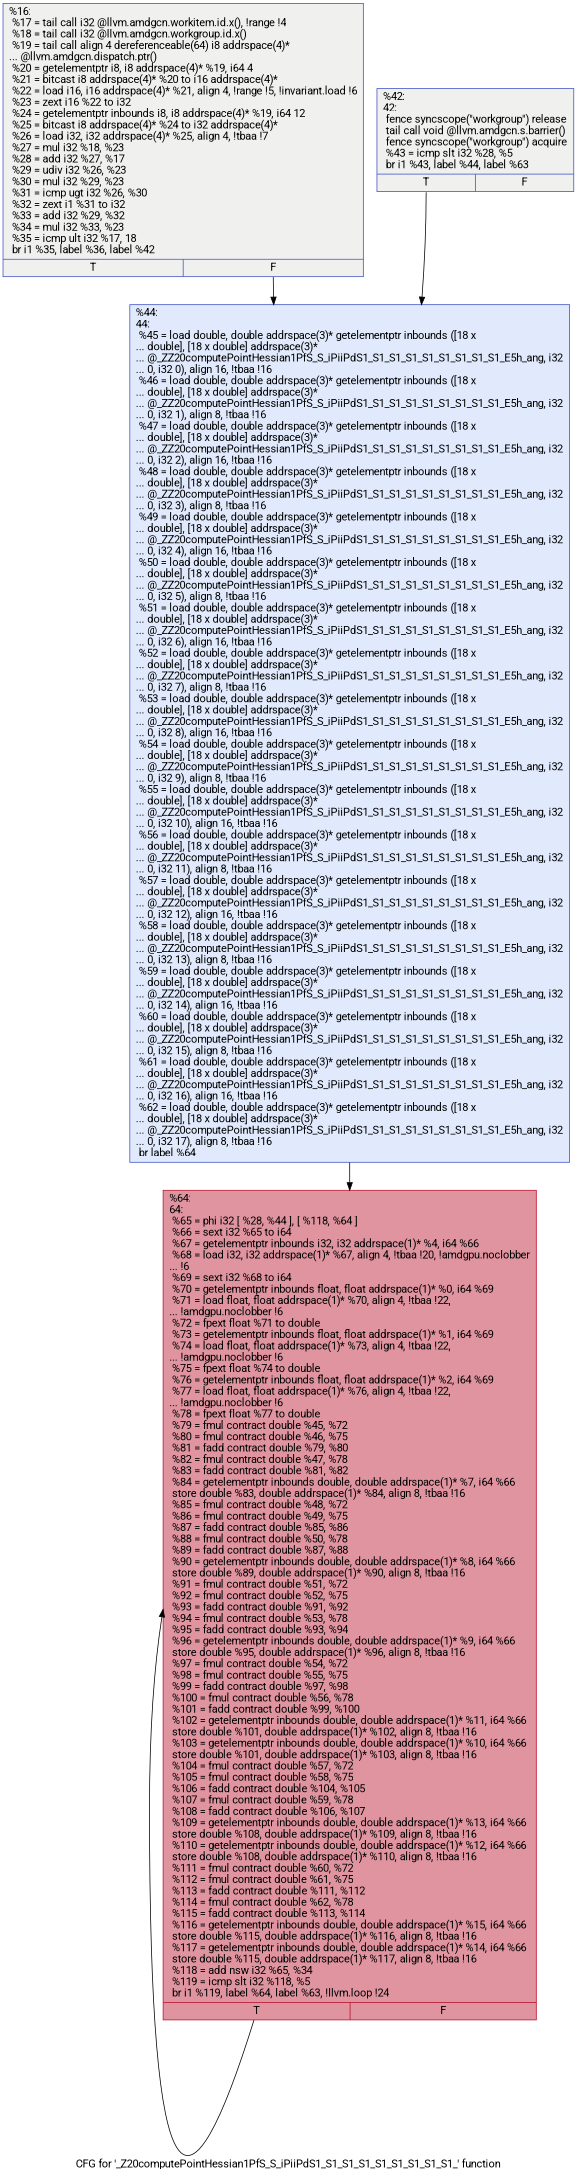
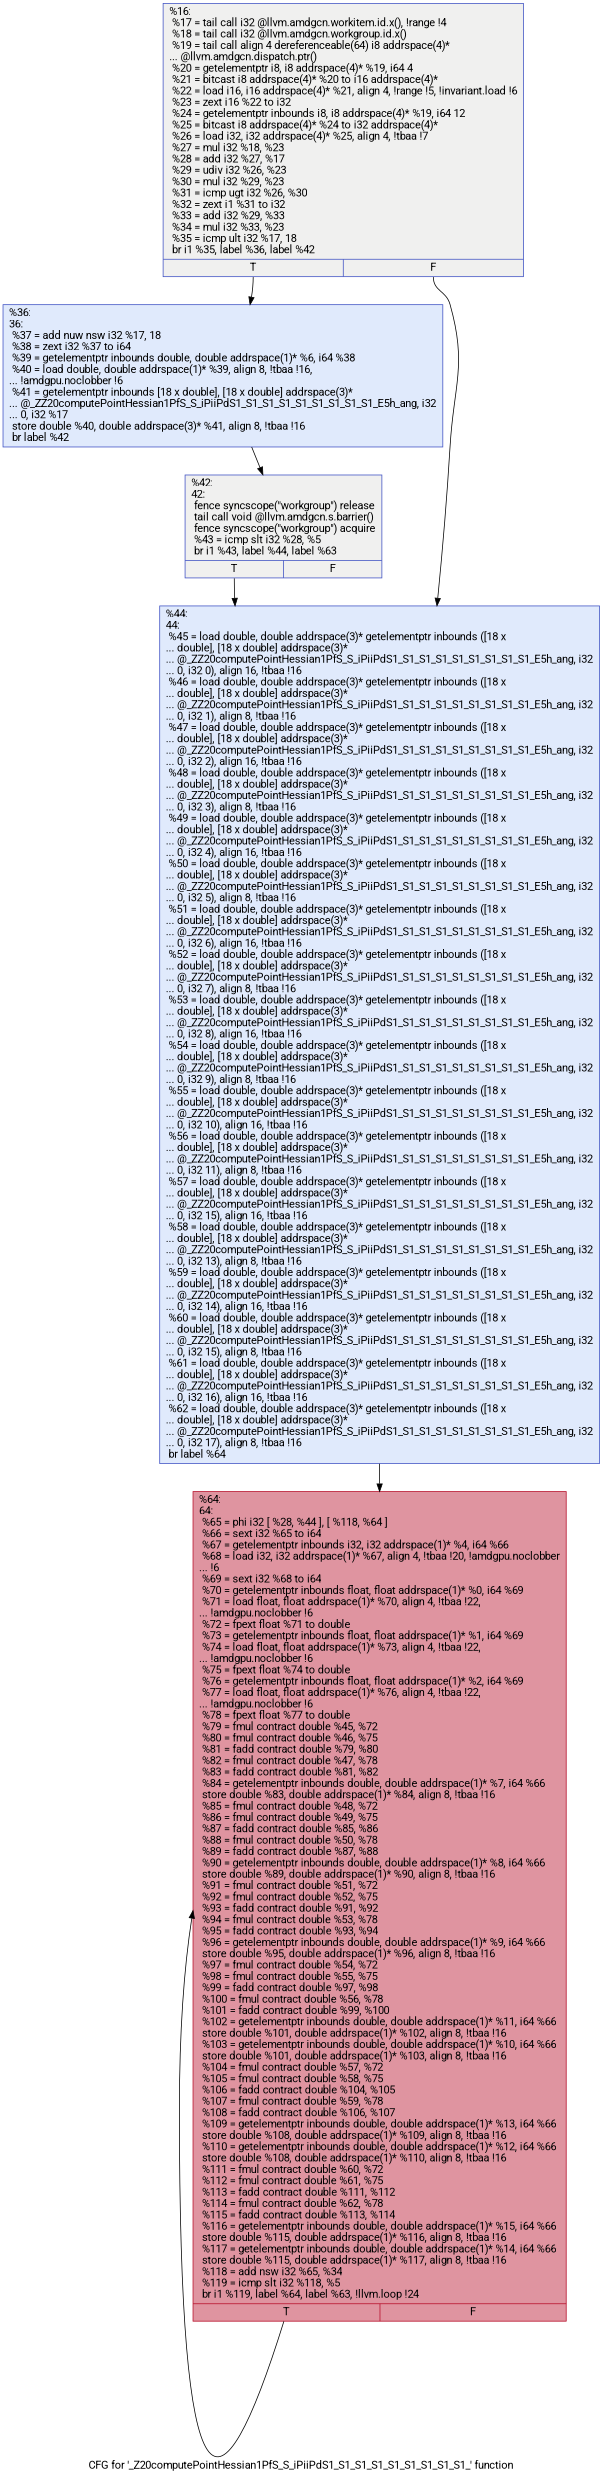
(67, 216) -> (227, 216)
none -> (223, 376)
(207, 915) -> (237, 1216)
